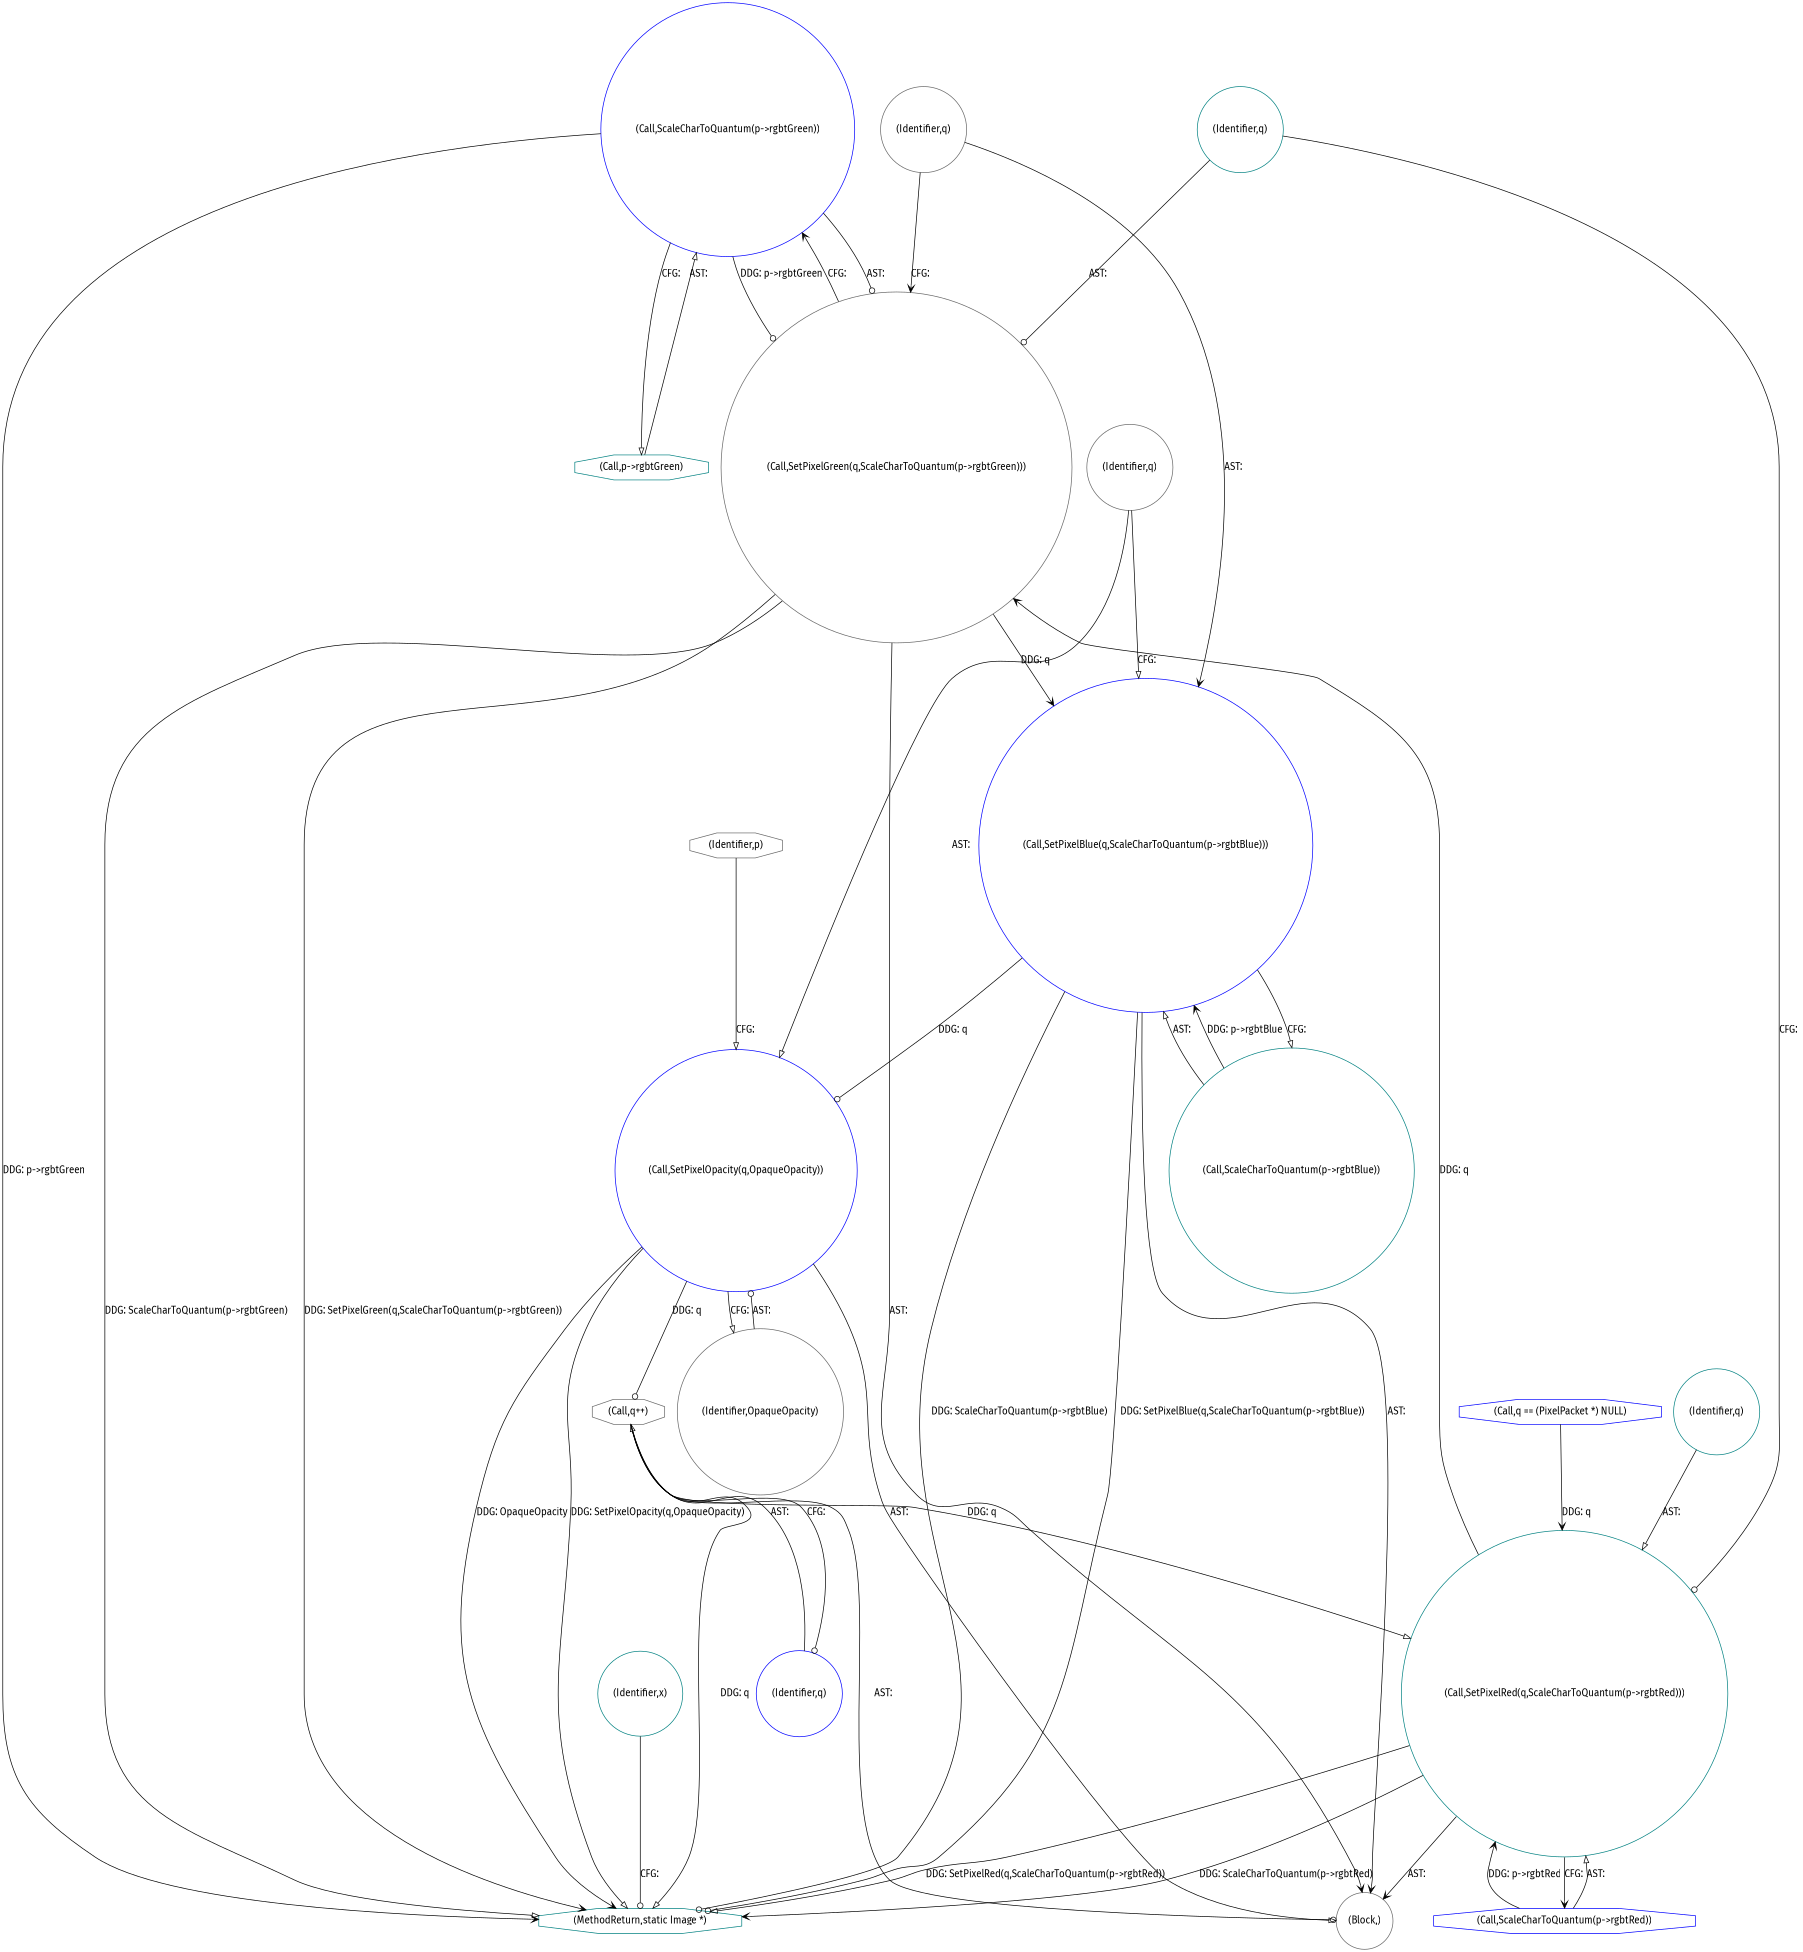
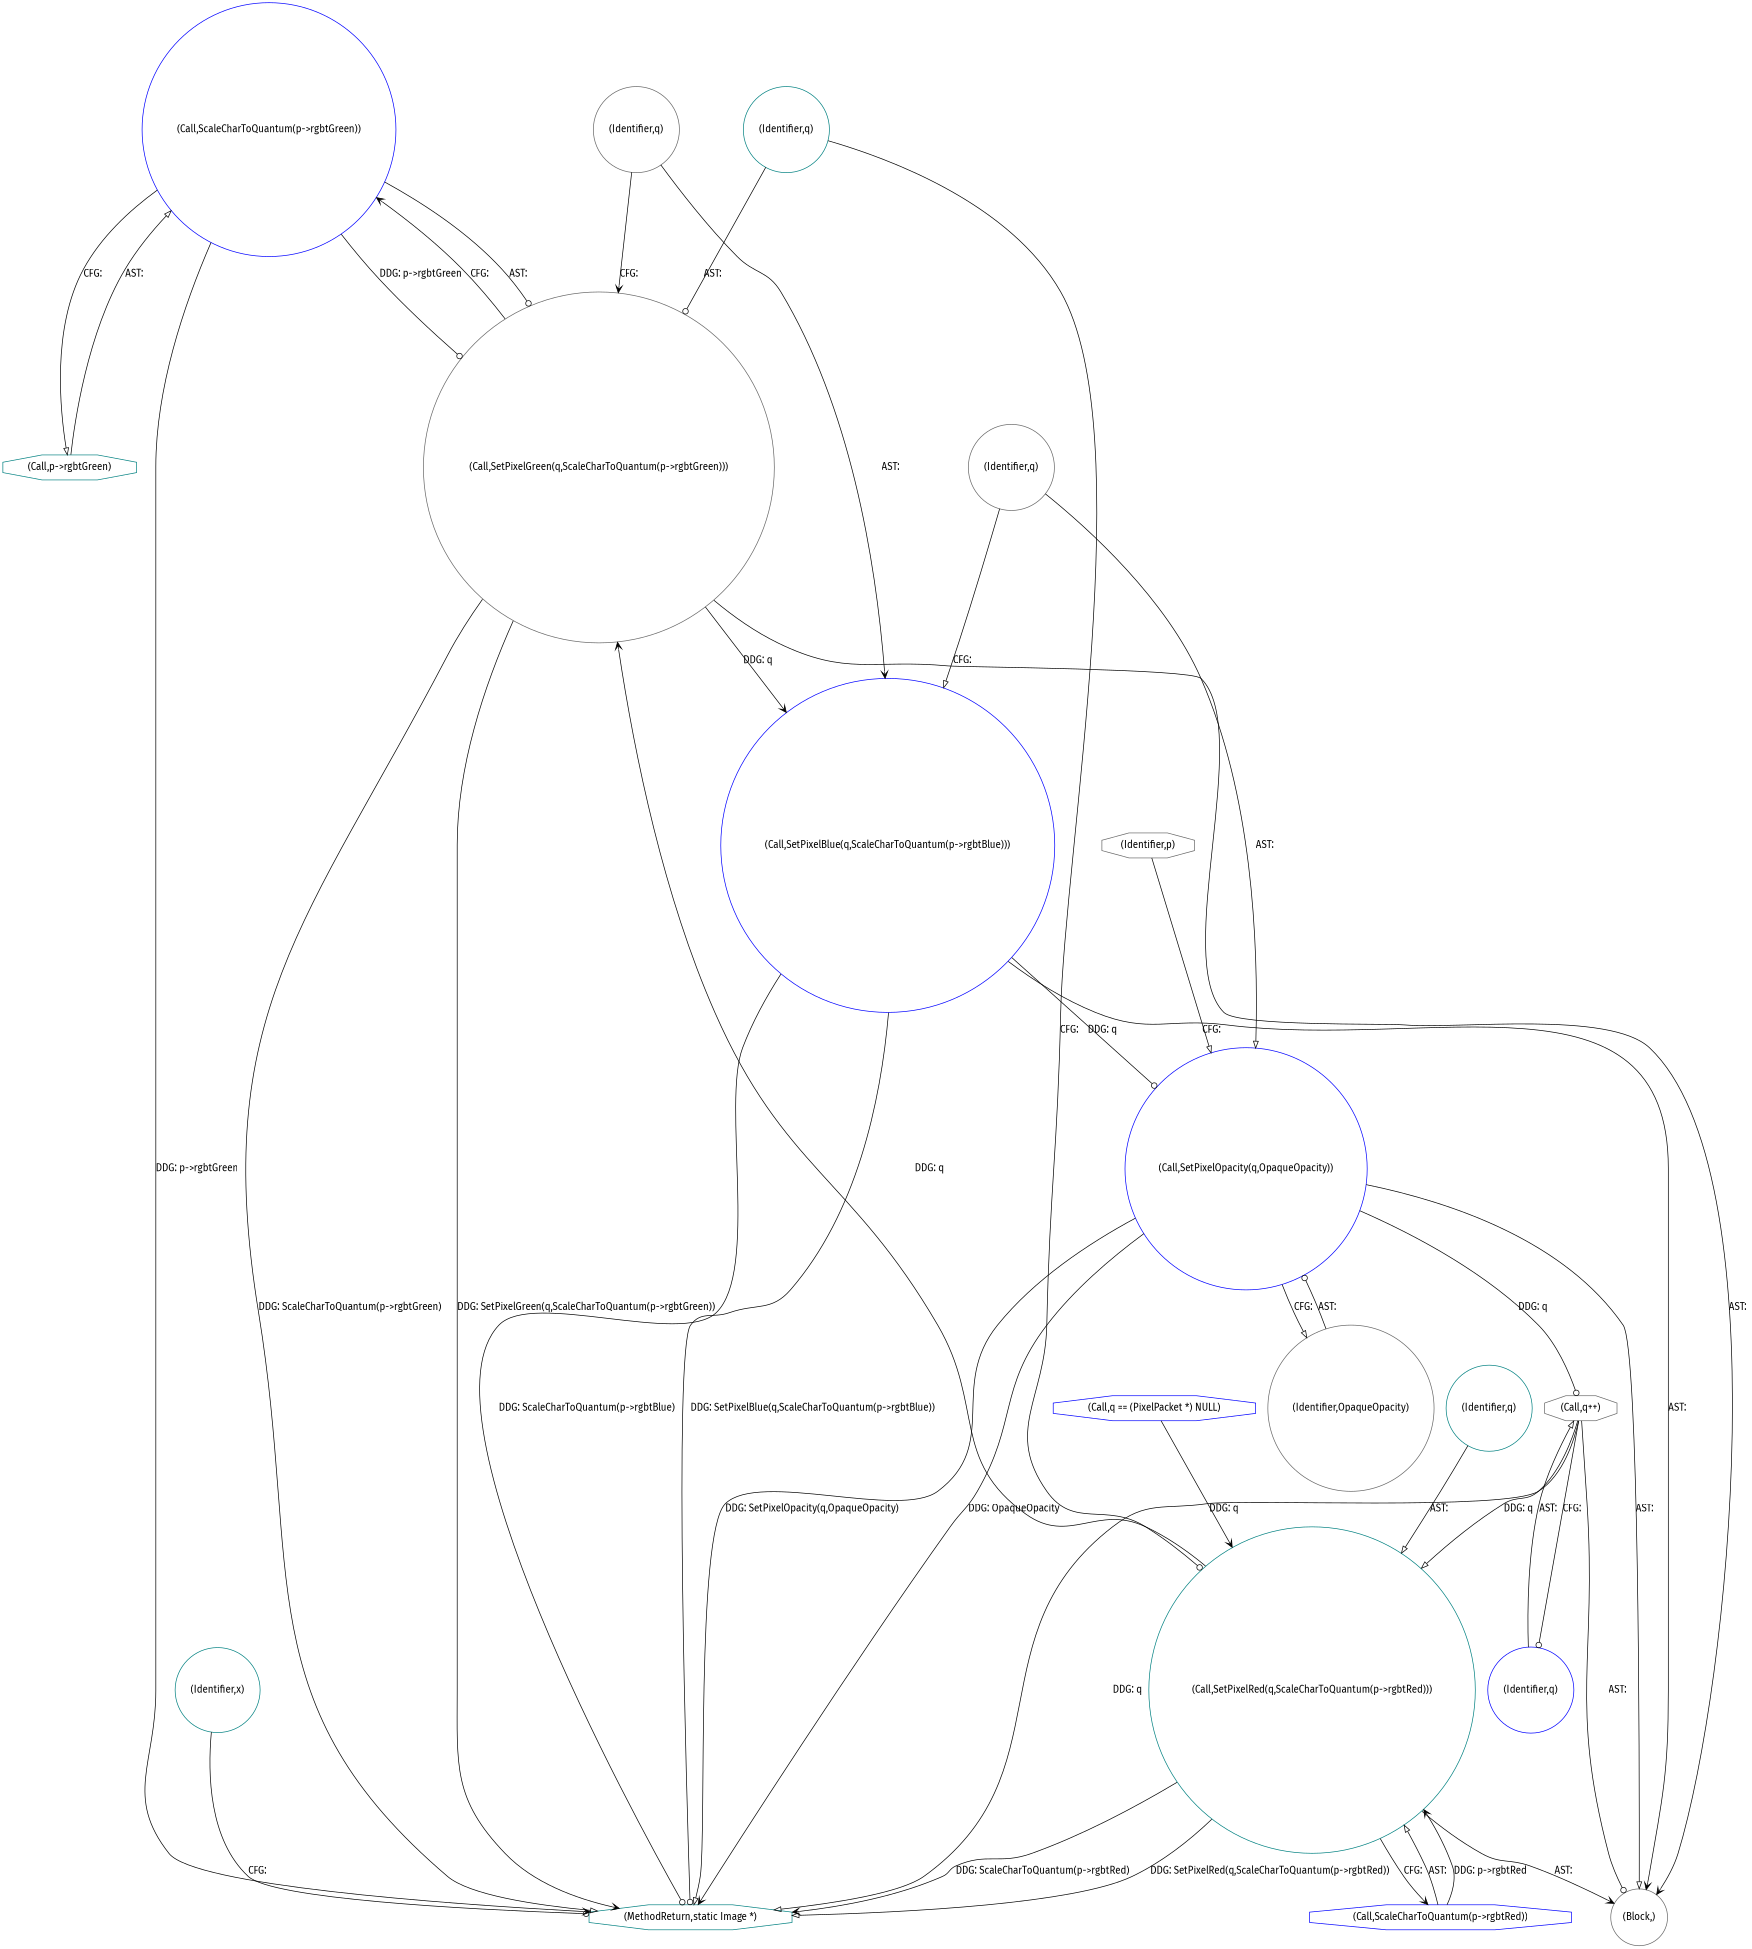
(1292, 1171) -> none
